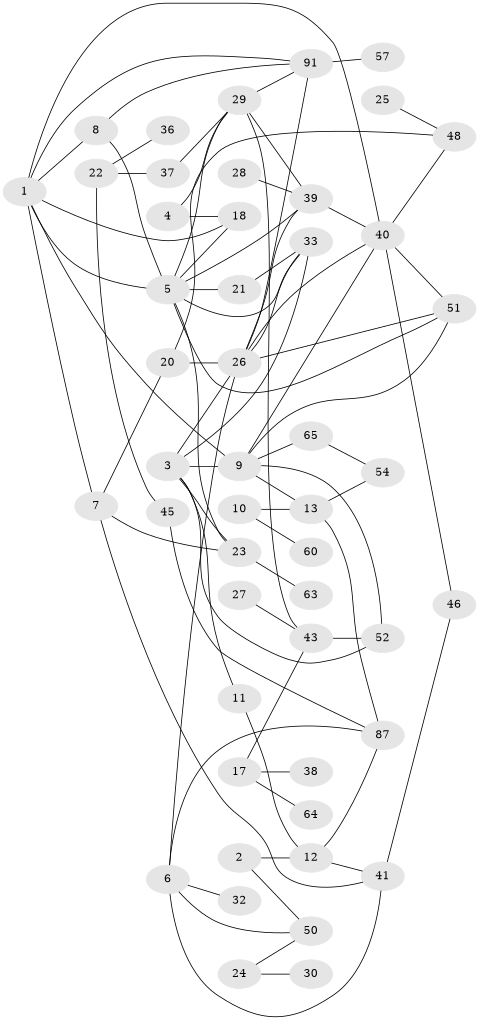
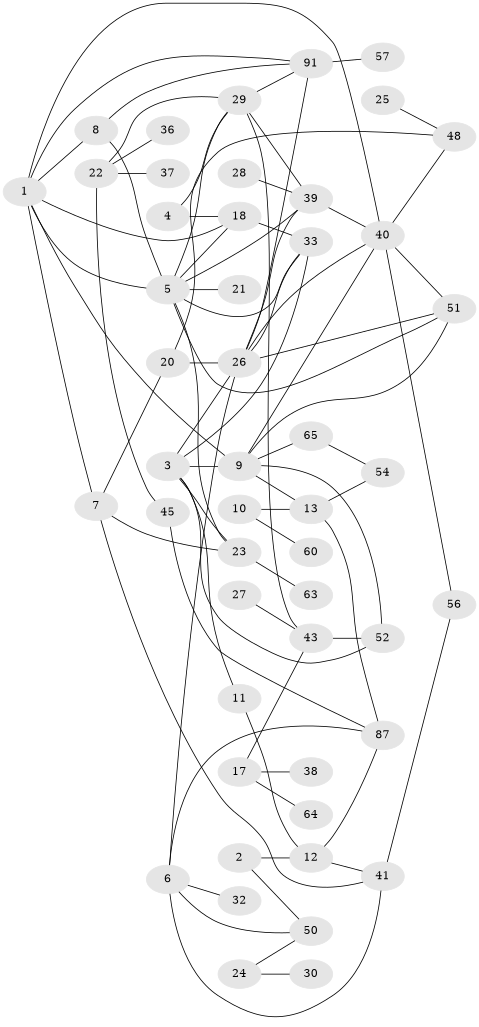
(204, 137) -> (150, 107)
(278, 264) -> (275, 229)
(454, 605) -> (454, 605)
